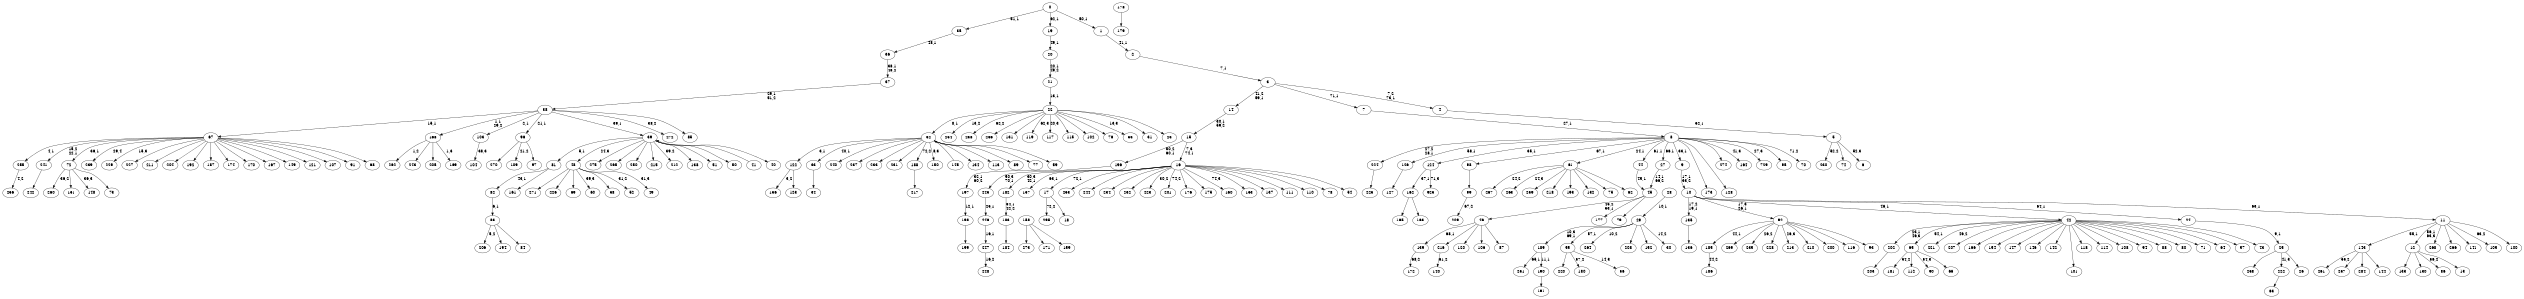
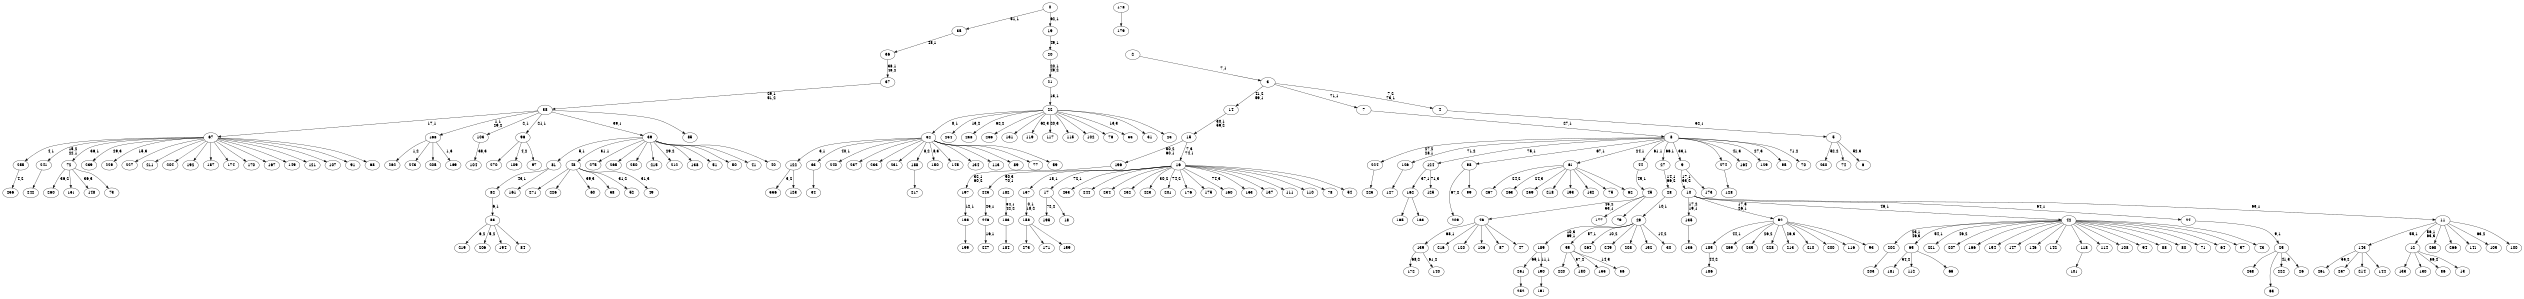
(1101, 31) -> none
(432, 124) -> (432, 124)
(670, 138) -> none
(710, 147) -> (705, 147)
(117, 151) -> (117, 151)
(524, 151) -> (524, 151)
(605, 151) -> (605, 151)
(670, 151) -> (670, 151)
(927, 151) -> (927, 151)
(946, 151) -> (941, 150)
(1471, 151) -> (1471, 151)
(1531, 151) -> (1531, 151)
(1704, 159) -> (1726, 178)
(1695, 160) -> (1694, 178)
(1764, 165) -> (1764, 165)
(1089, 171) -> none
(1654, 177) -> (1666, 178)
(1053, 179) -> (1053, 179)
(573, 193) -> none
(773, 193) -> (773, 193)
(1431, 193) -> (1431, 193)
none -> (1026, 205)
(1463, 205) -> (1450, 189)
(1047, 220) -> (1047, 220)
(2071, 245) -> (2080, 259)
none -> (462, 248)
none -> (1521, 248)
none -> (1608, 248)
(1439, 259) -> (1427, 259)
(986, 272) -> none
none -> (1602, 272)
(1931, 272) -> none
(2362, 272) -> (2362, 272)
(2277, 280) -> (2271, 267)
none -> (1521, 291)
